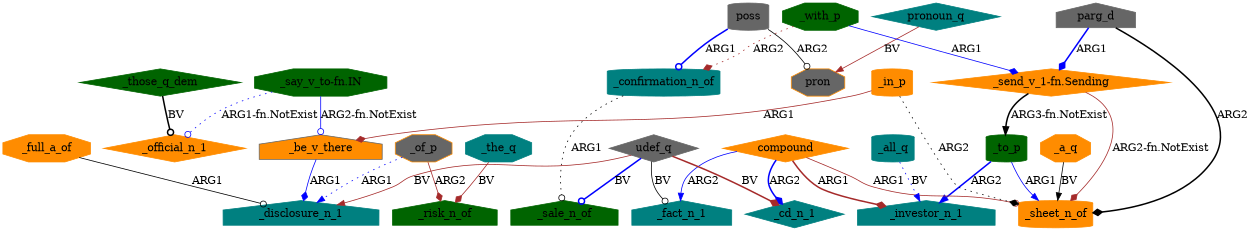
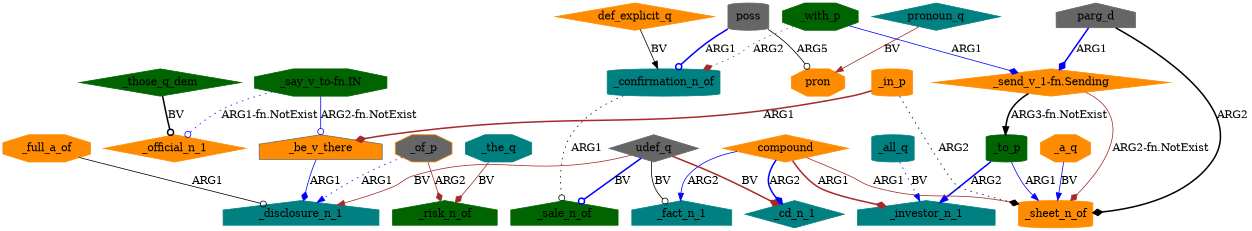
none -> (635, 17)
(812, 50) -> (812, 50)
(818, 83) -> (818, 83)
(619, 120) -> (619, 120)
(1061, 177) -> (1061, 177)
(906, 194) -> (906, 194)
